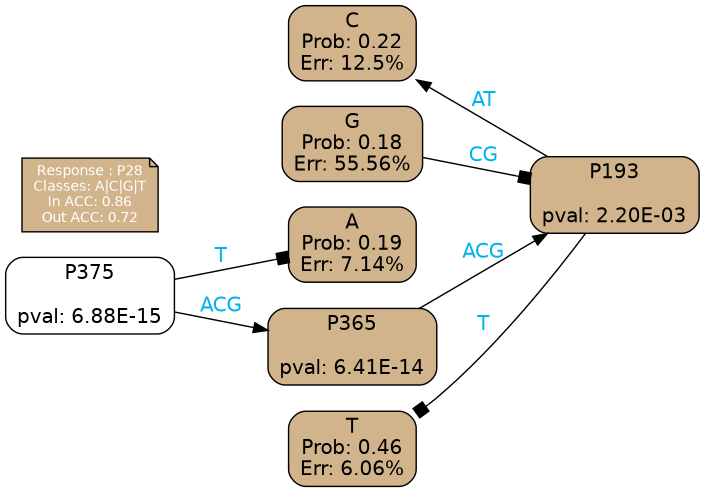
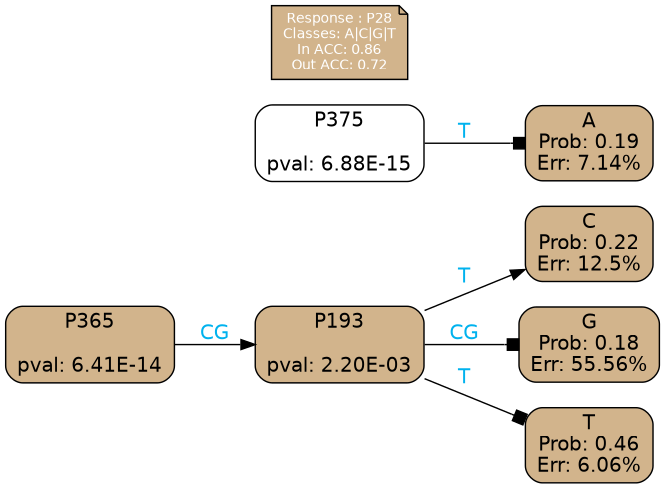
(484, 101) -> (464, 277)
(469, 167) -> (464, 345)
(484, 252) -> (215, 334)
(214, 320) -> none
